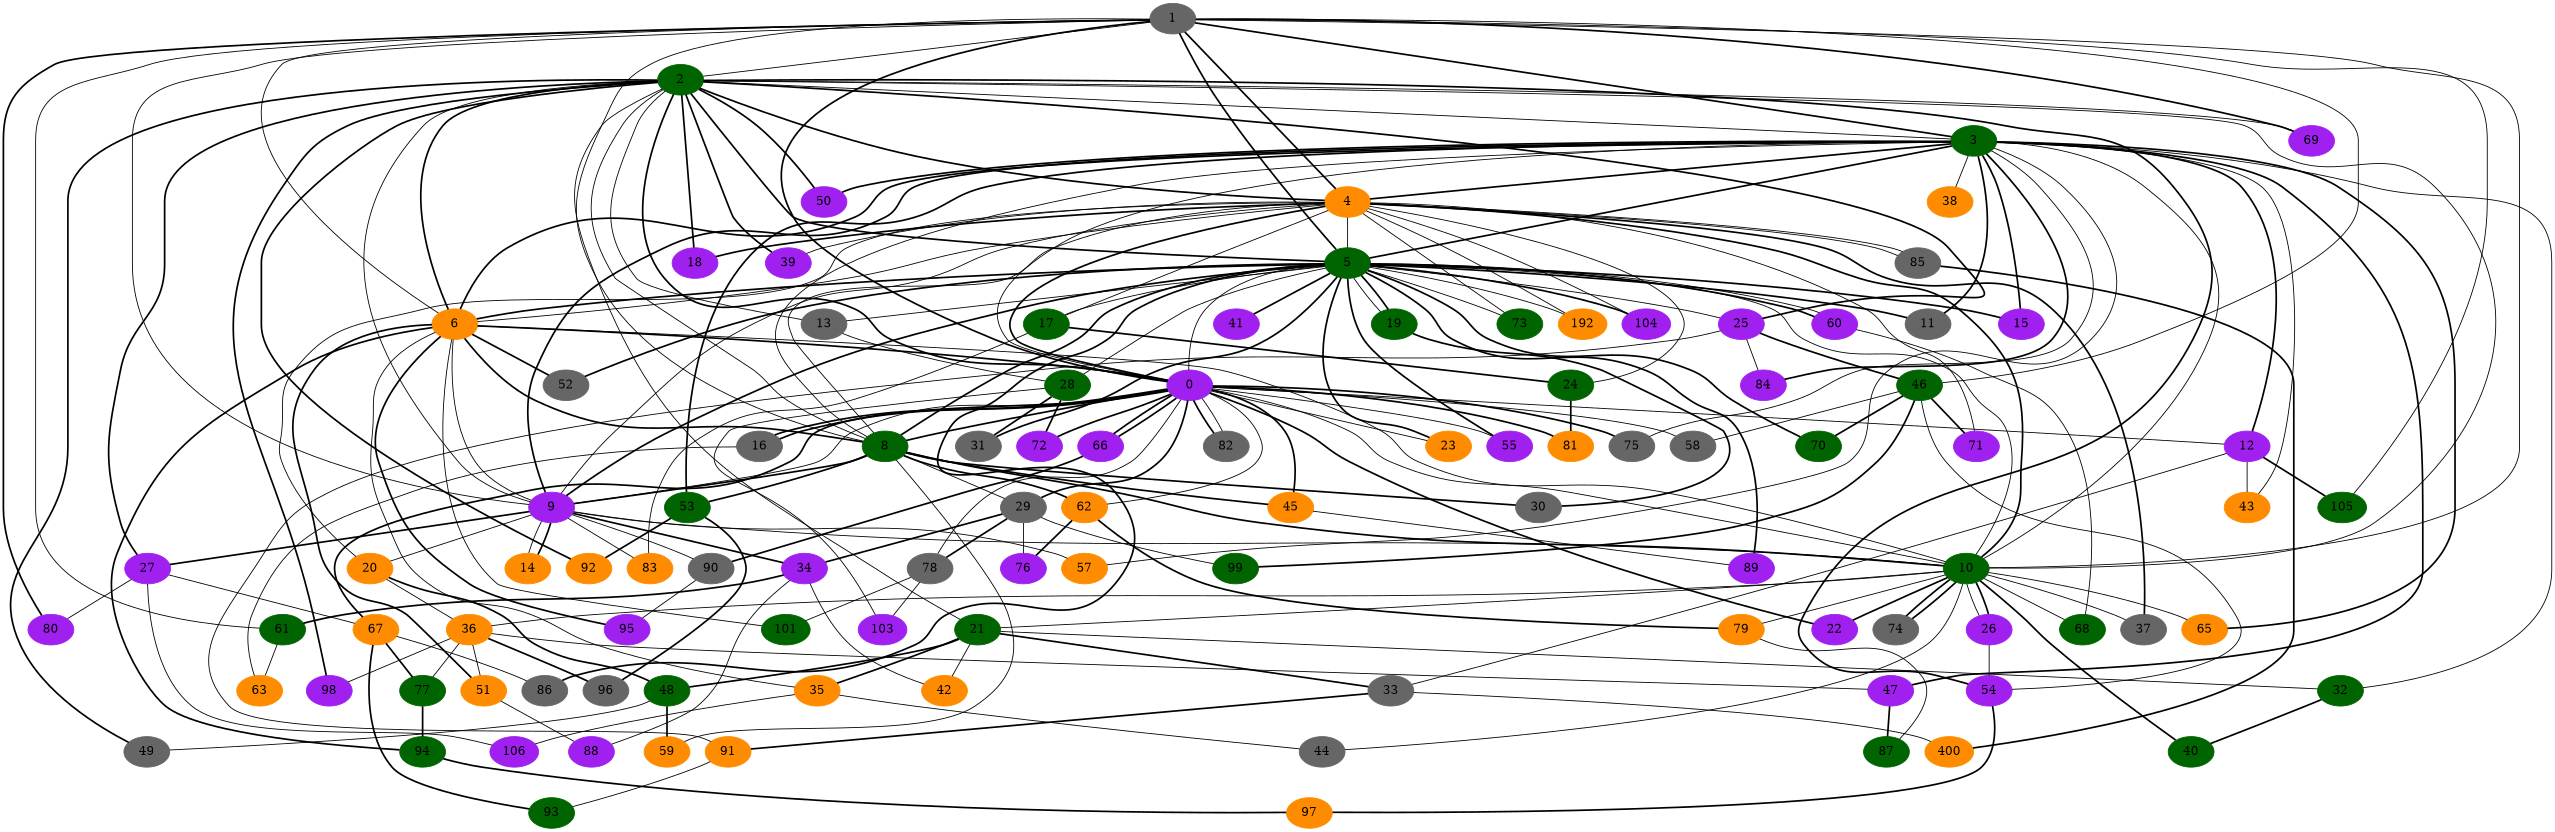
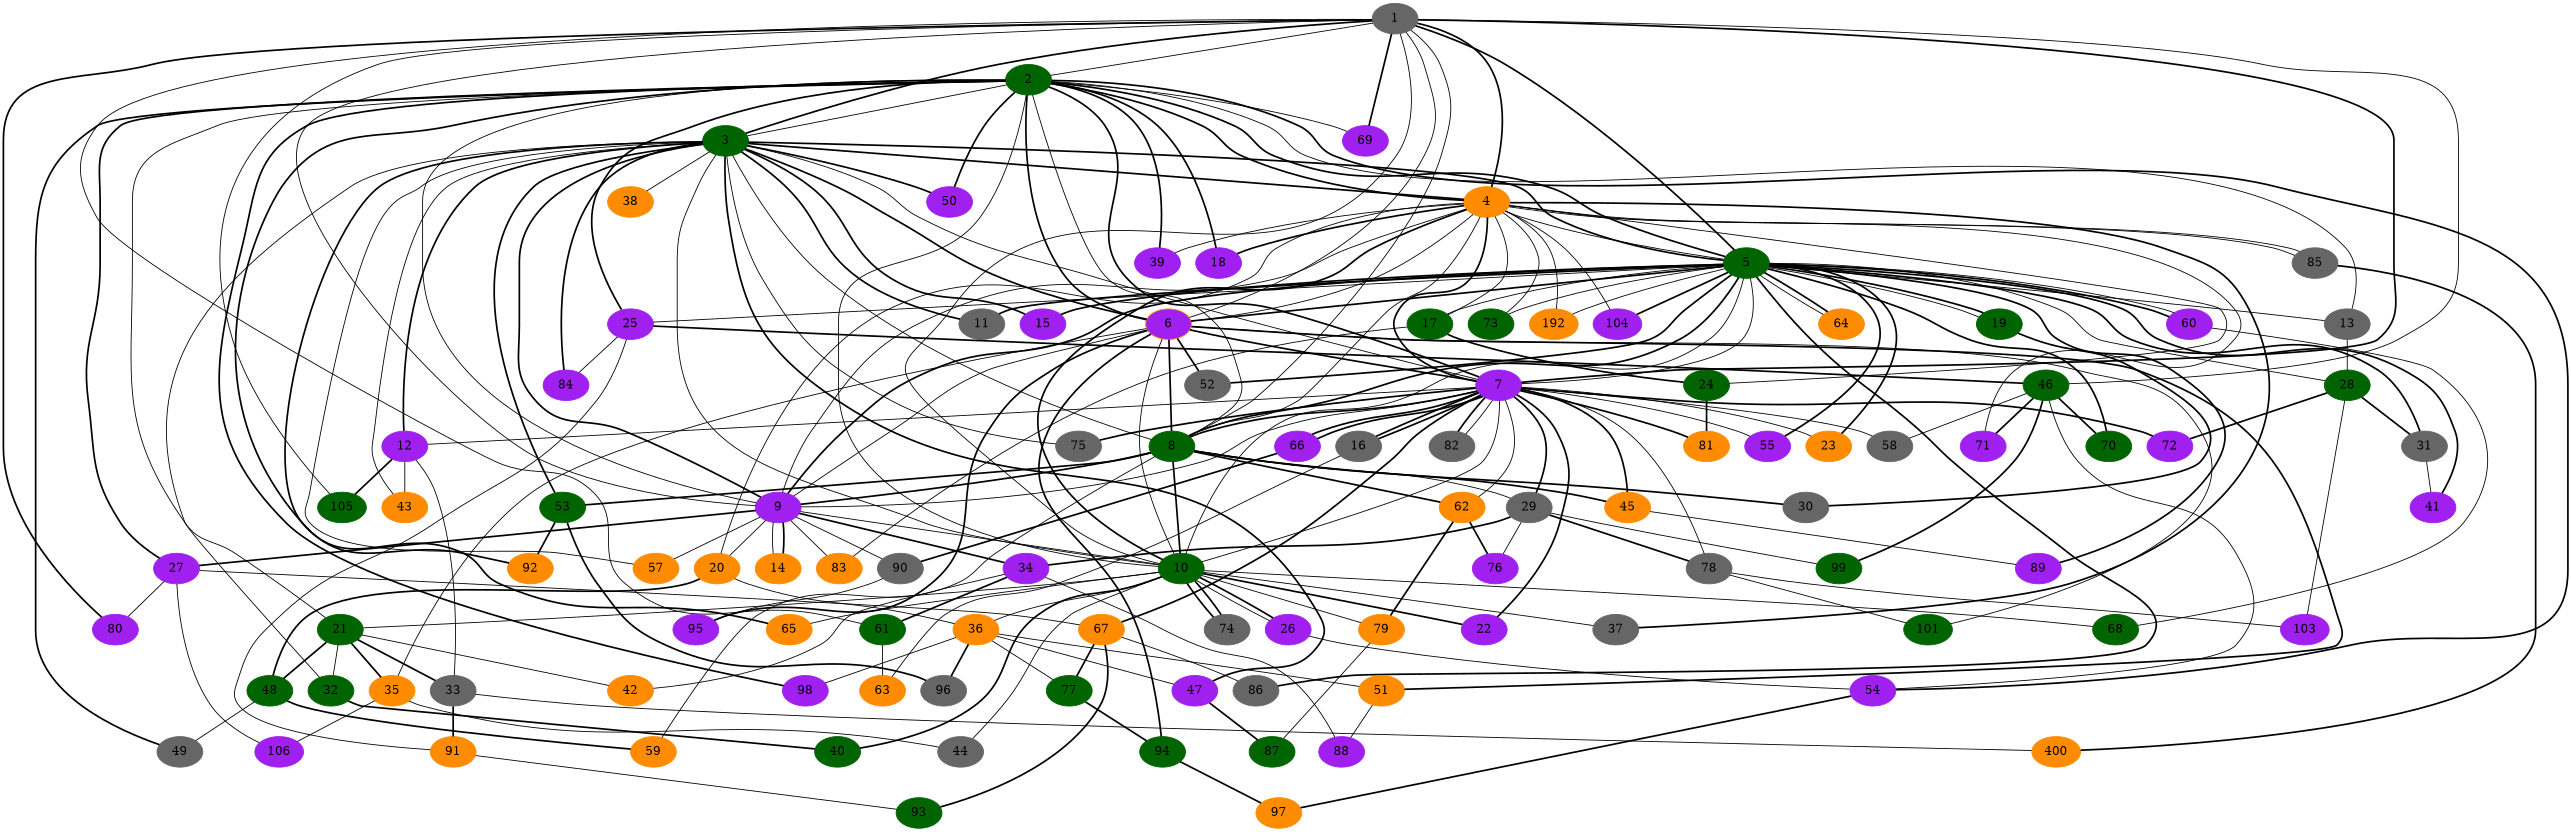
(455, 324) -> (1169, 324)
none -> (1841, 324)
(1190, 385) -> (1499, 385)
none -> (2429, 477)
